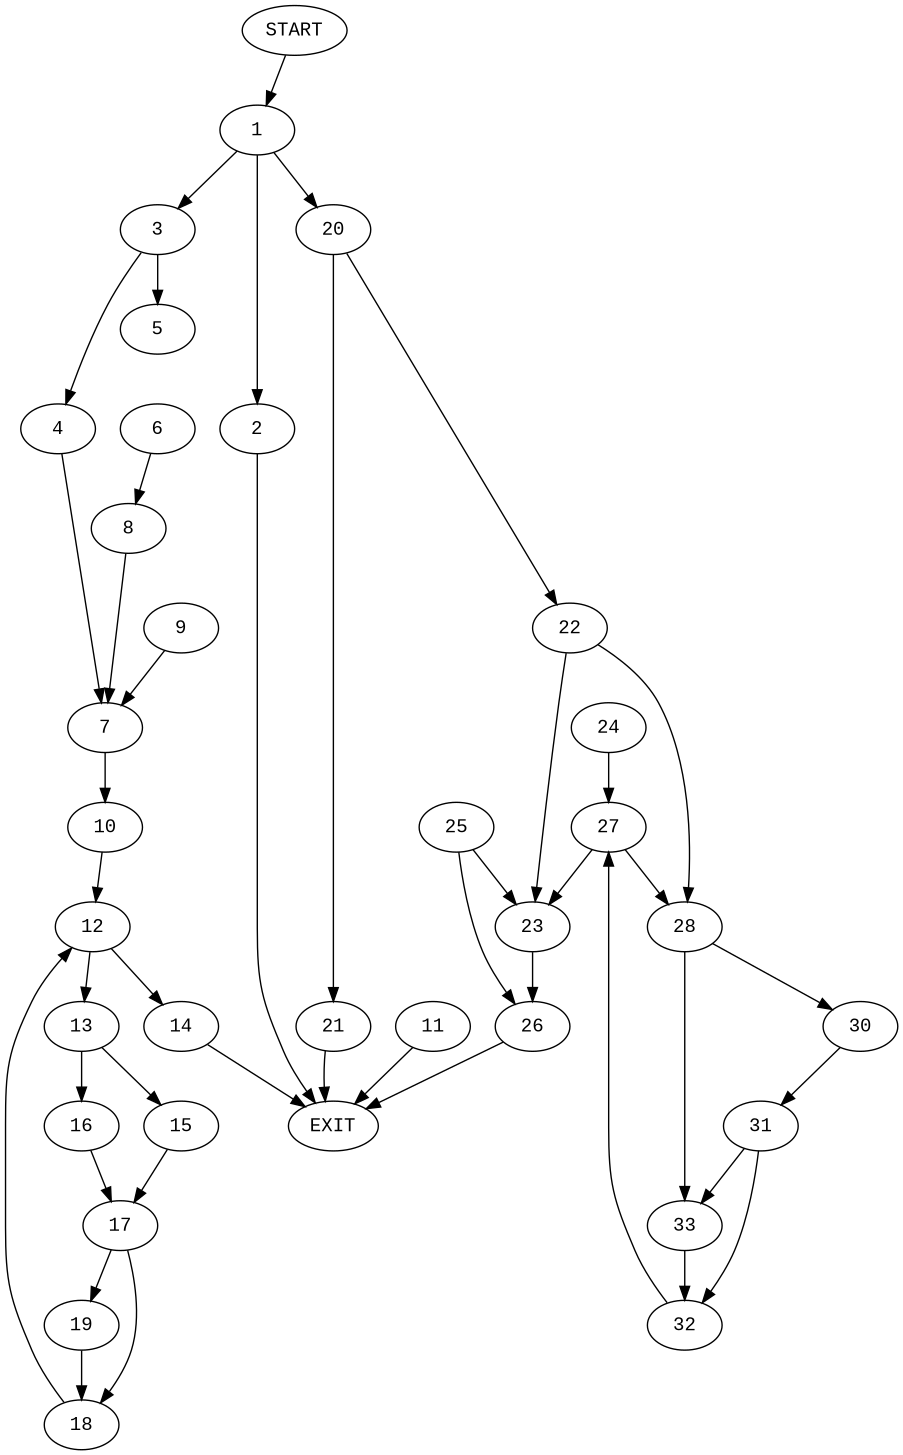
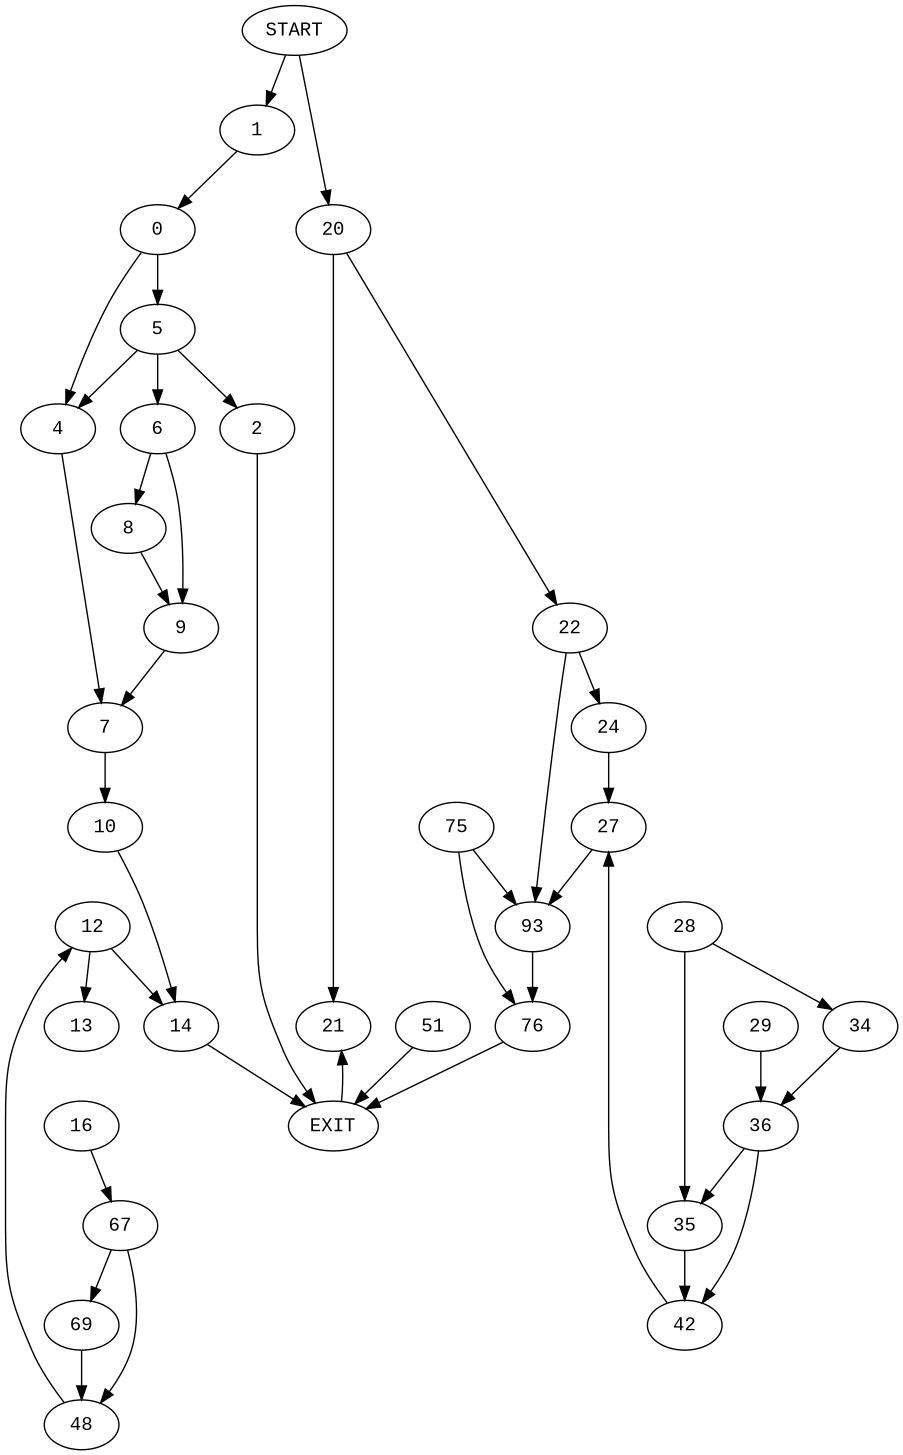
(291, 174) -> (313, 123)
(158, 230) -> (158, 230)
(257, 272) -> (202, 374)
none -> (158, 372)
none -> (113, 374)
none -> (180, 520)
(118, 621) -> (152, 572)
(677, 752) -> (587, 671)
(456, 827) -> (456, 827)
(100, 870) -> (149, 918)
(642, 872) -> none
(533, 927) -> (533, 927)
(433, 1026) -> (433, 1026)
(533, 1026) -> (533, 1026)
none -> (761, 1026)
(860, 1026) -> (860, 1026)
(82, 1069) -> none
(324, 1069) -> (343, 1083)
(181, 1126) -> none
(761, 1126) -> (761, 1126)
(120, 1226) -> (120, 1226)
(685, 1226) -> (685, 1226)
(82, 1325) -> (82, 1325)
(685, 1325) -> (685, 1325)
(82, 1425) -> (82, 1425)
